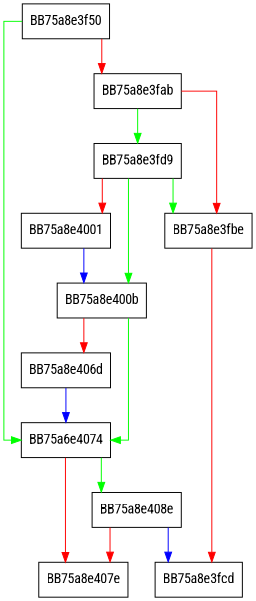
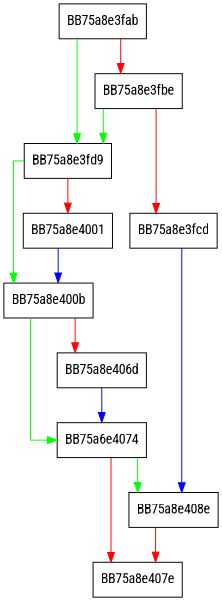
(66, 21) -> none
(173, 191) -> (103, 121)
(168, 540) -> (182, 365)
